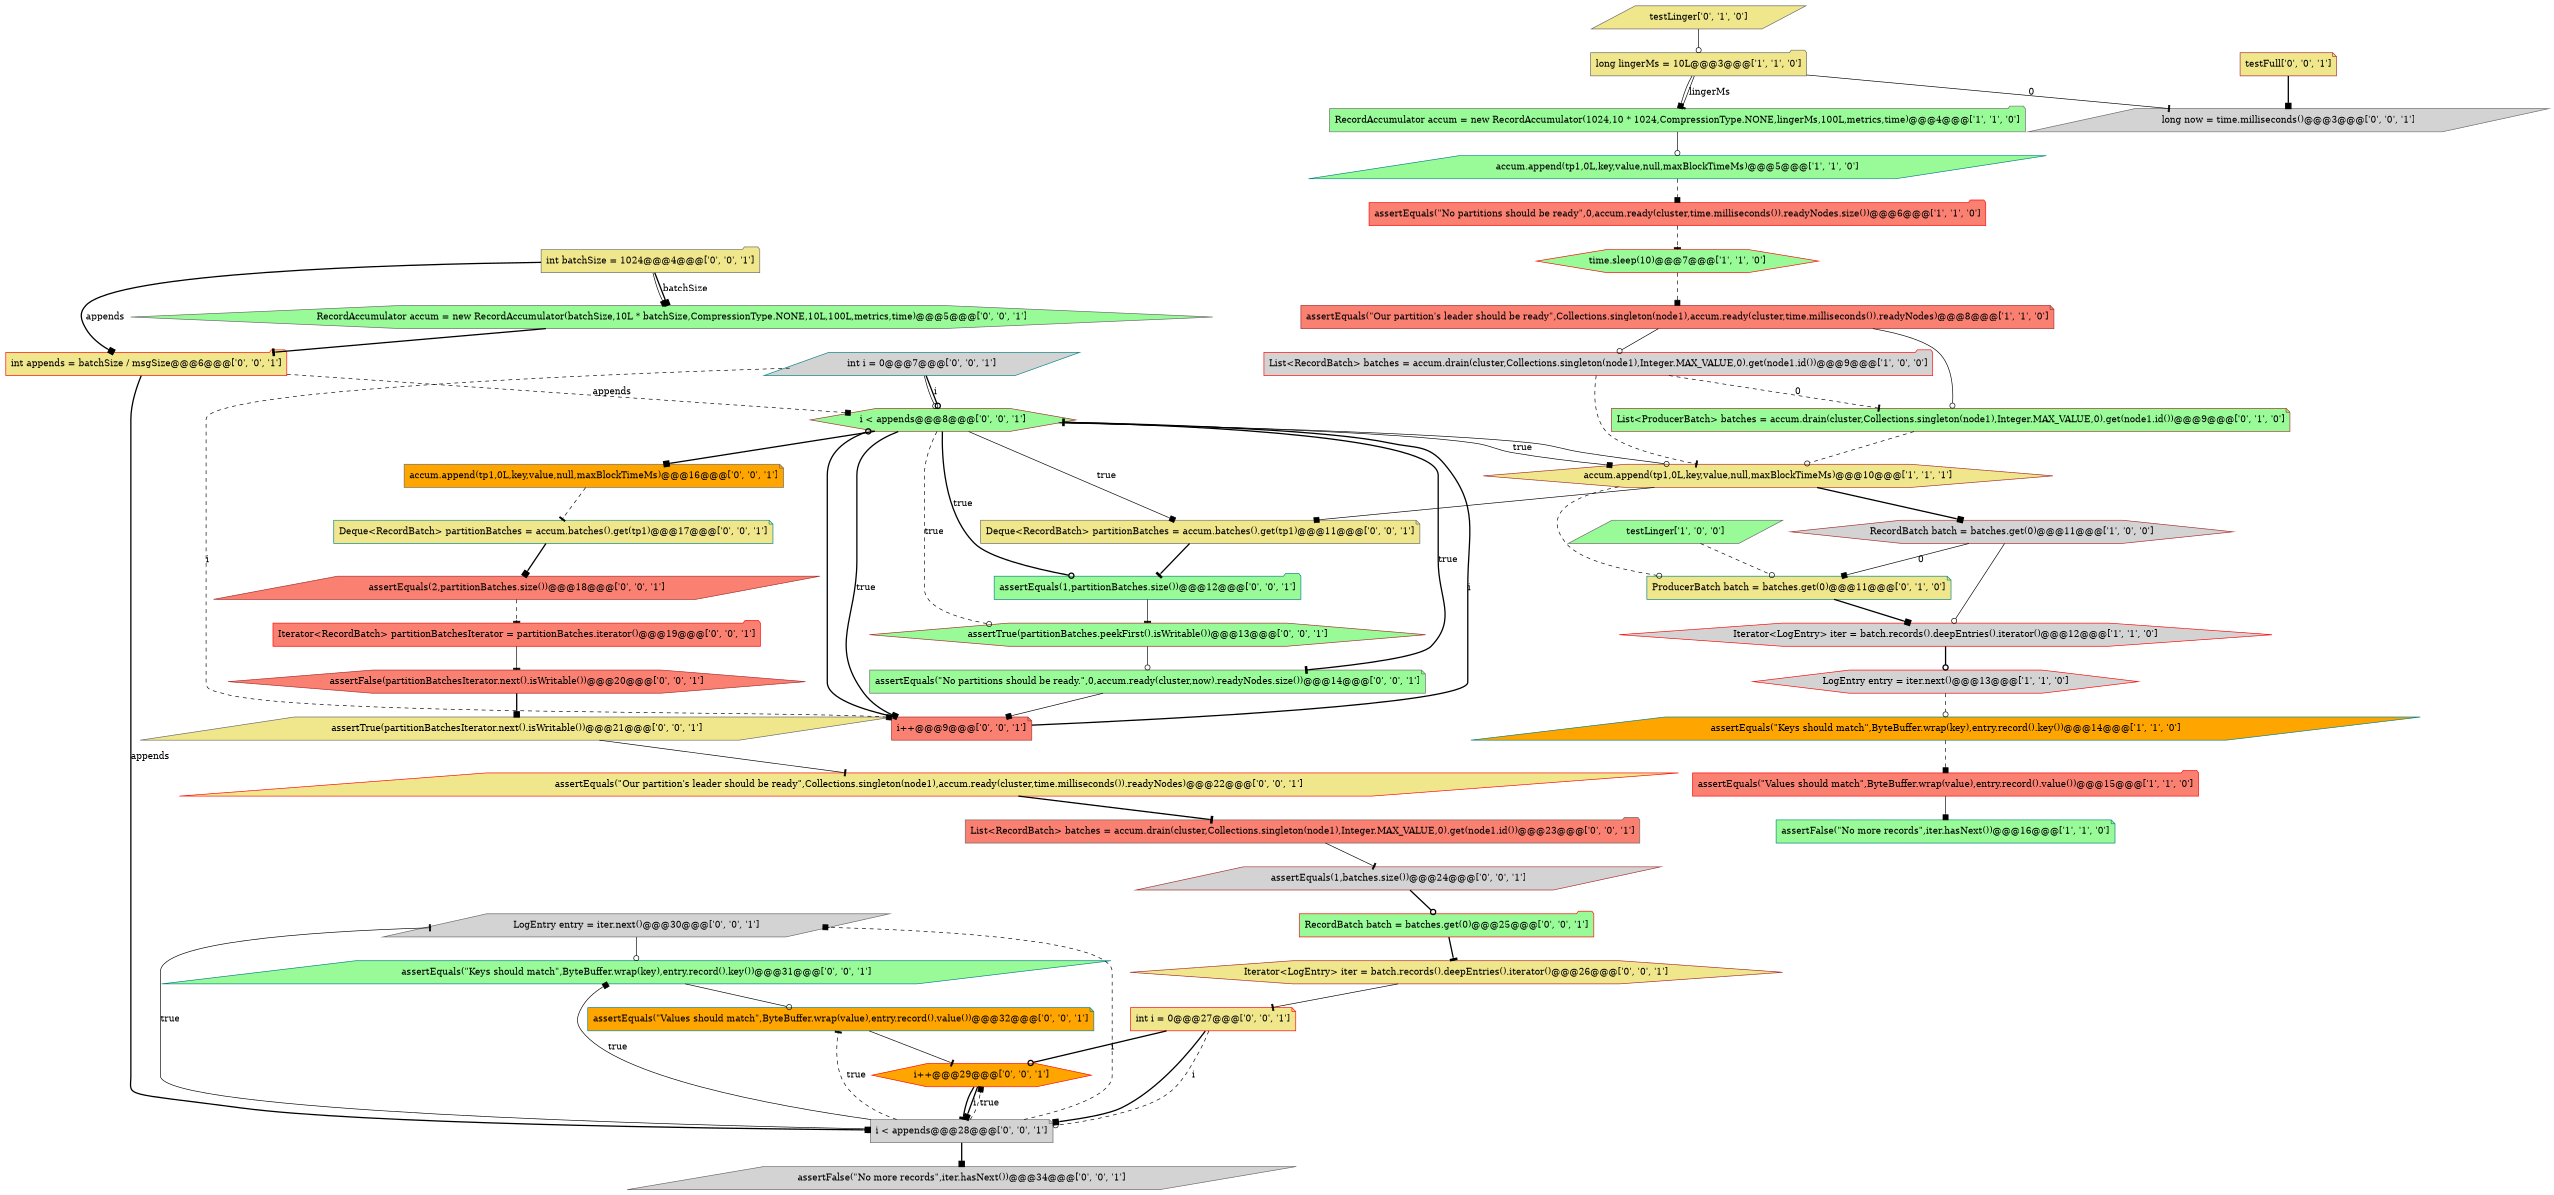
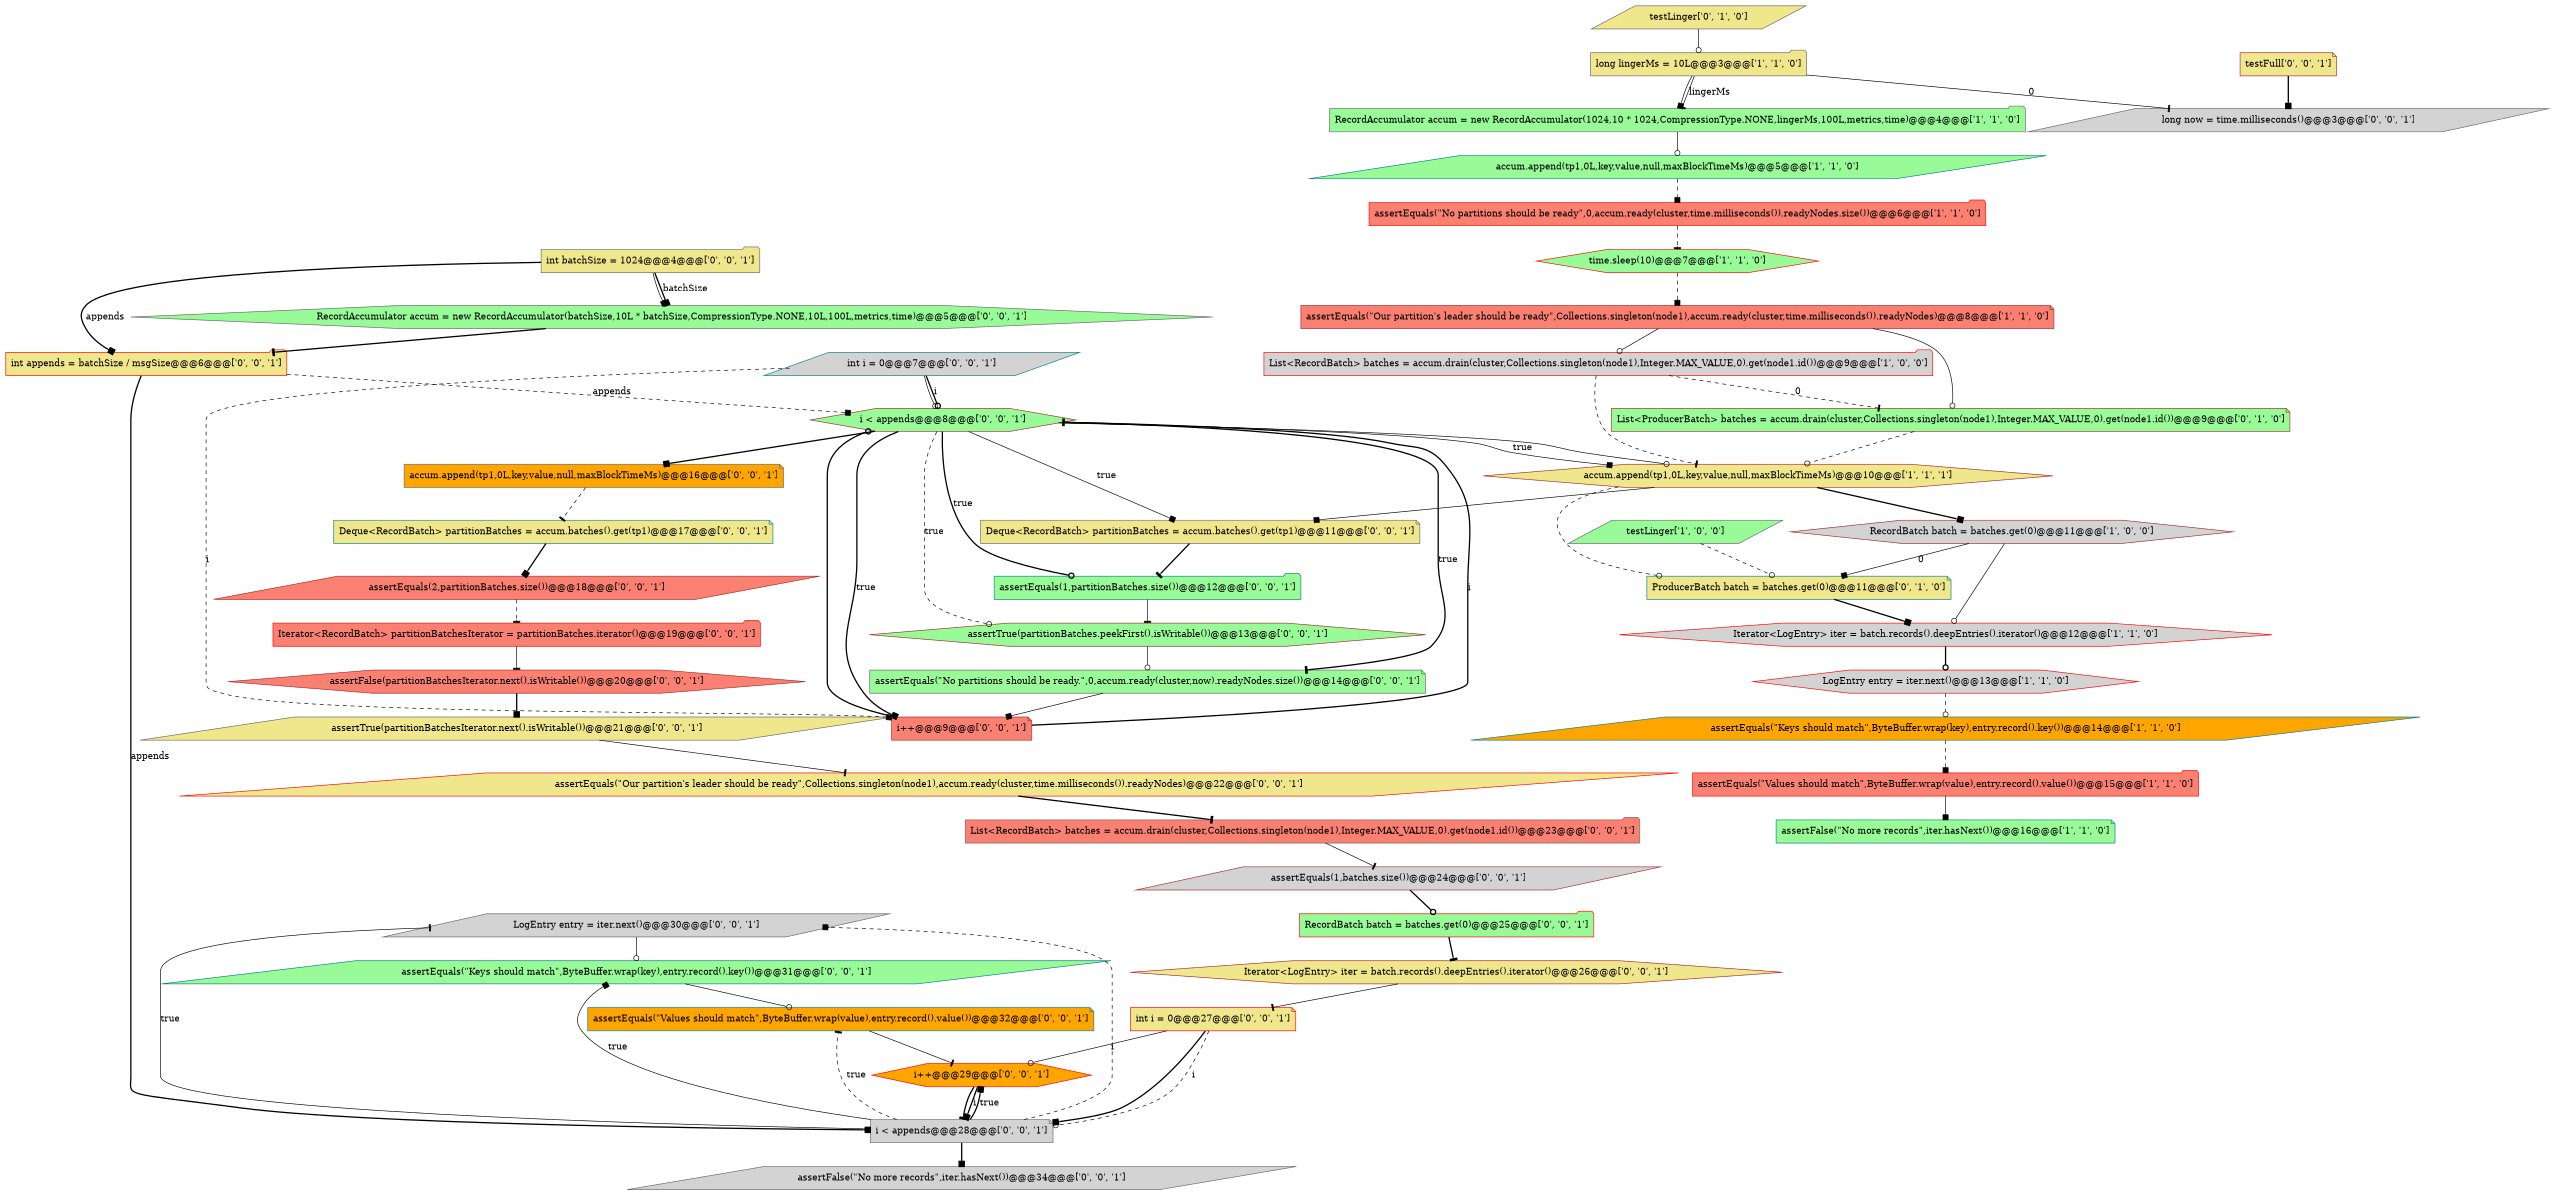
(1100, 1047) -> (1100, 1047)
(977, 1107) -> (977, 1107)
